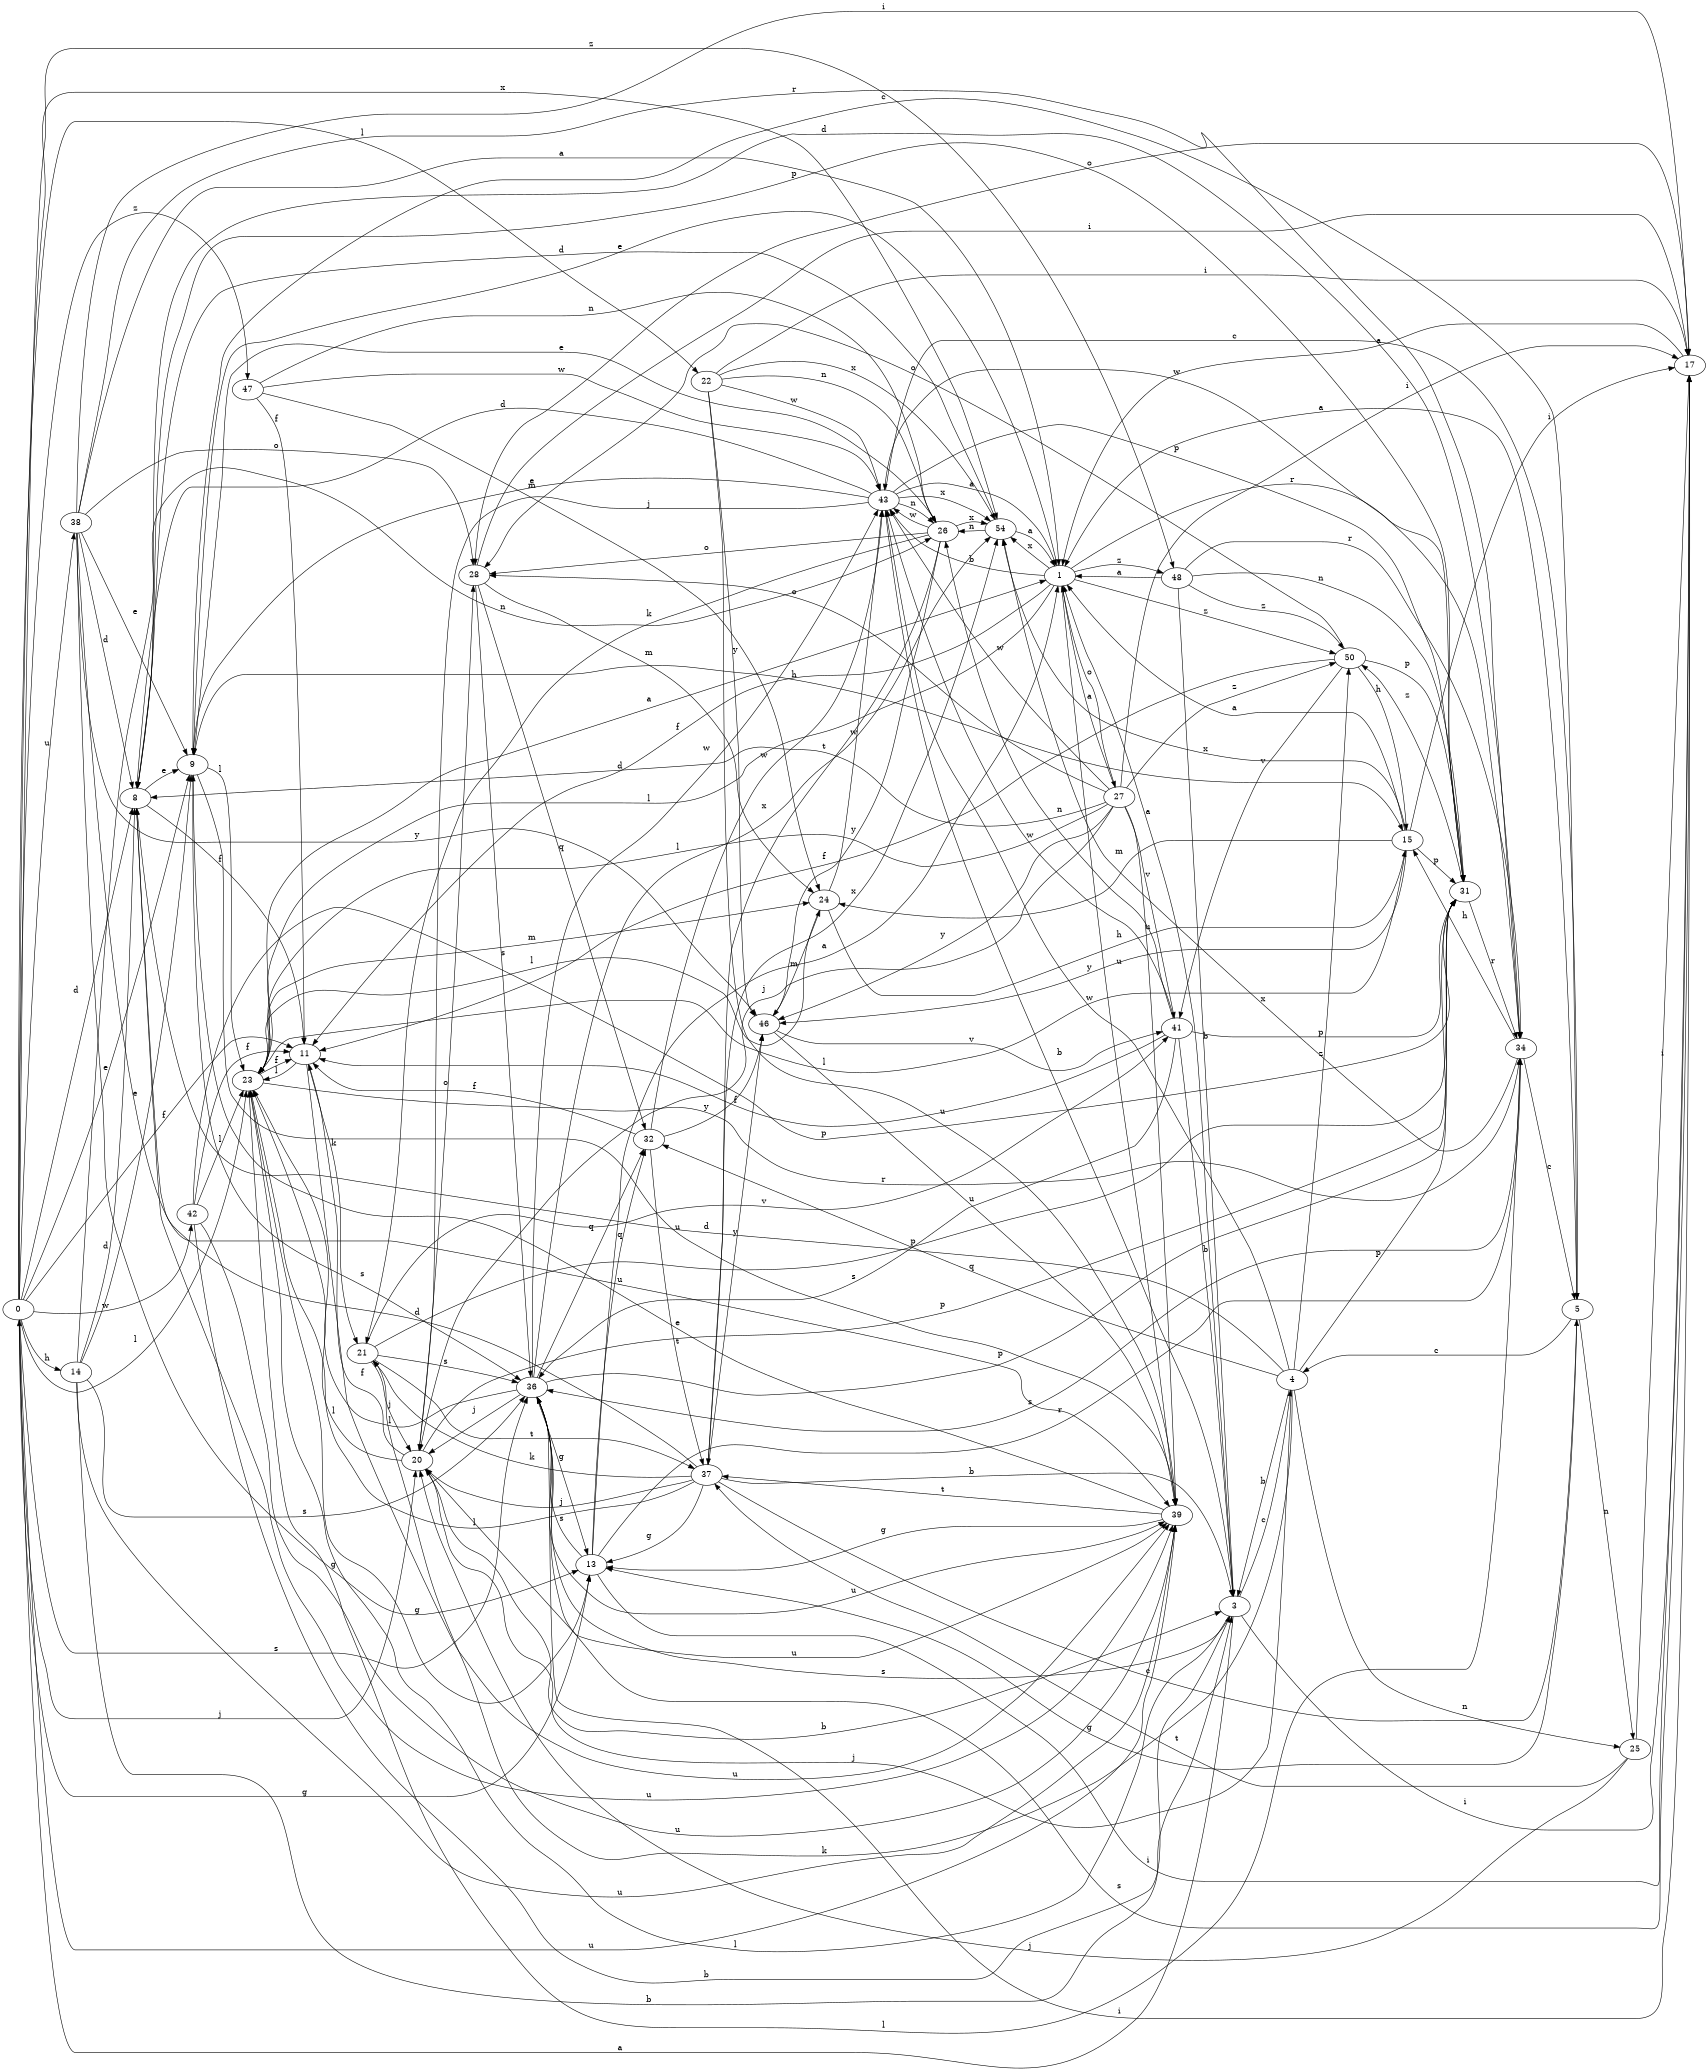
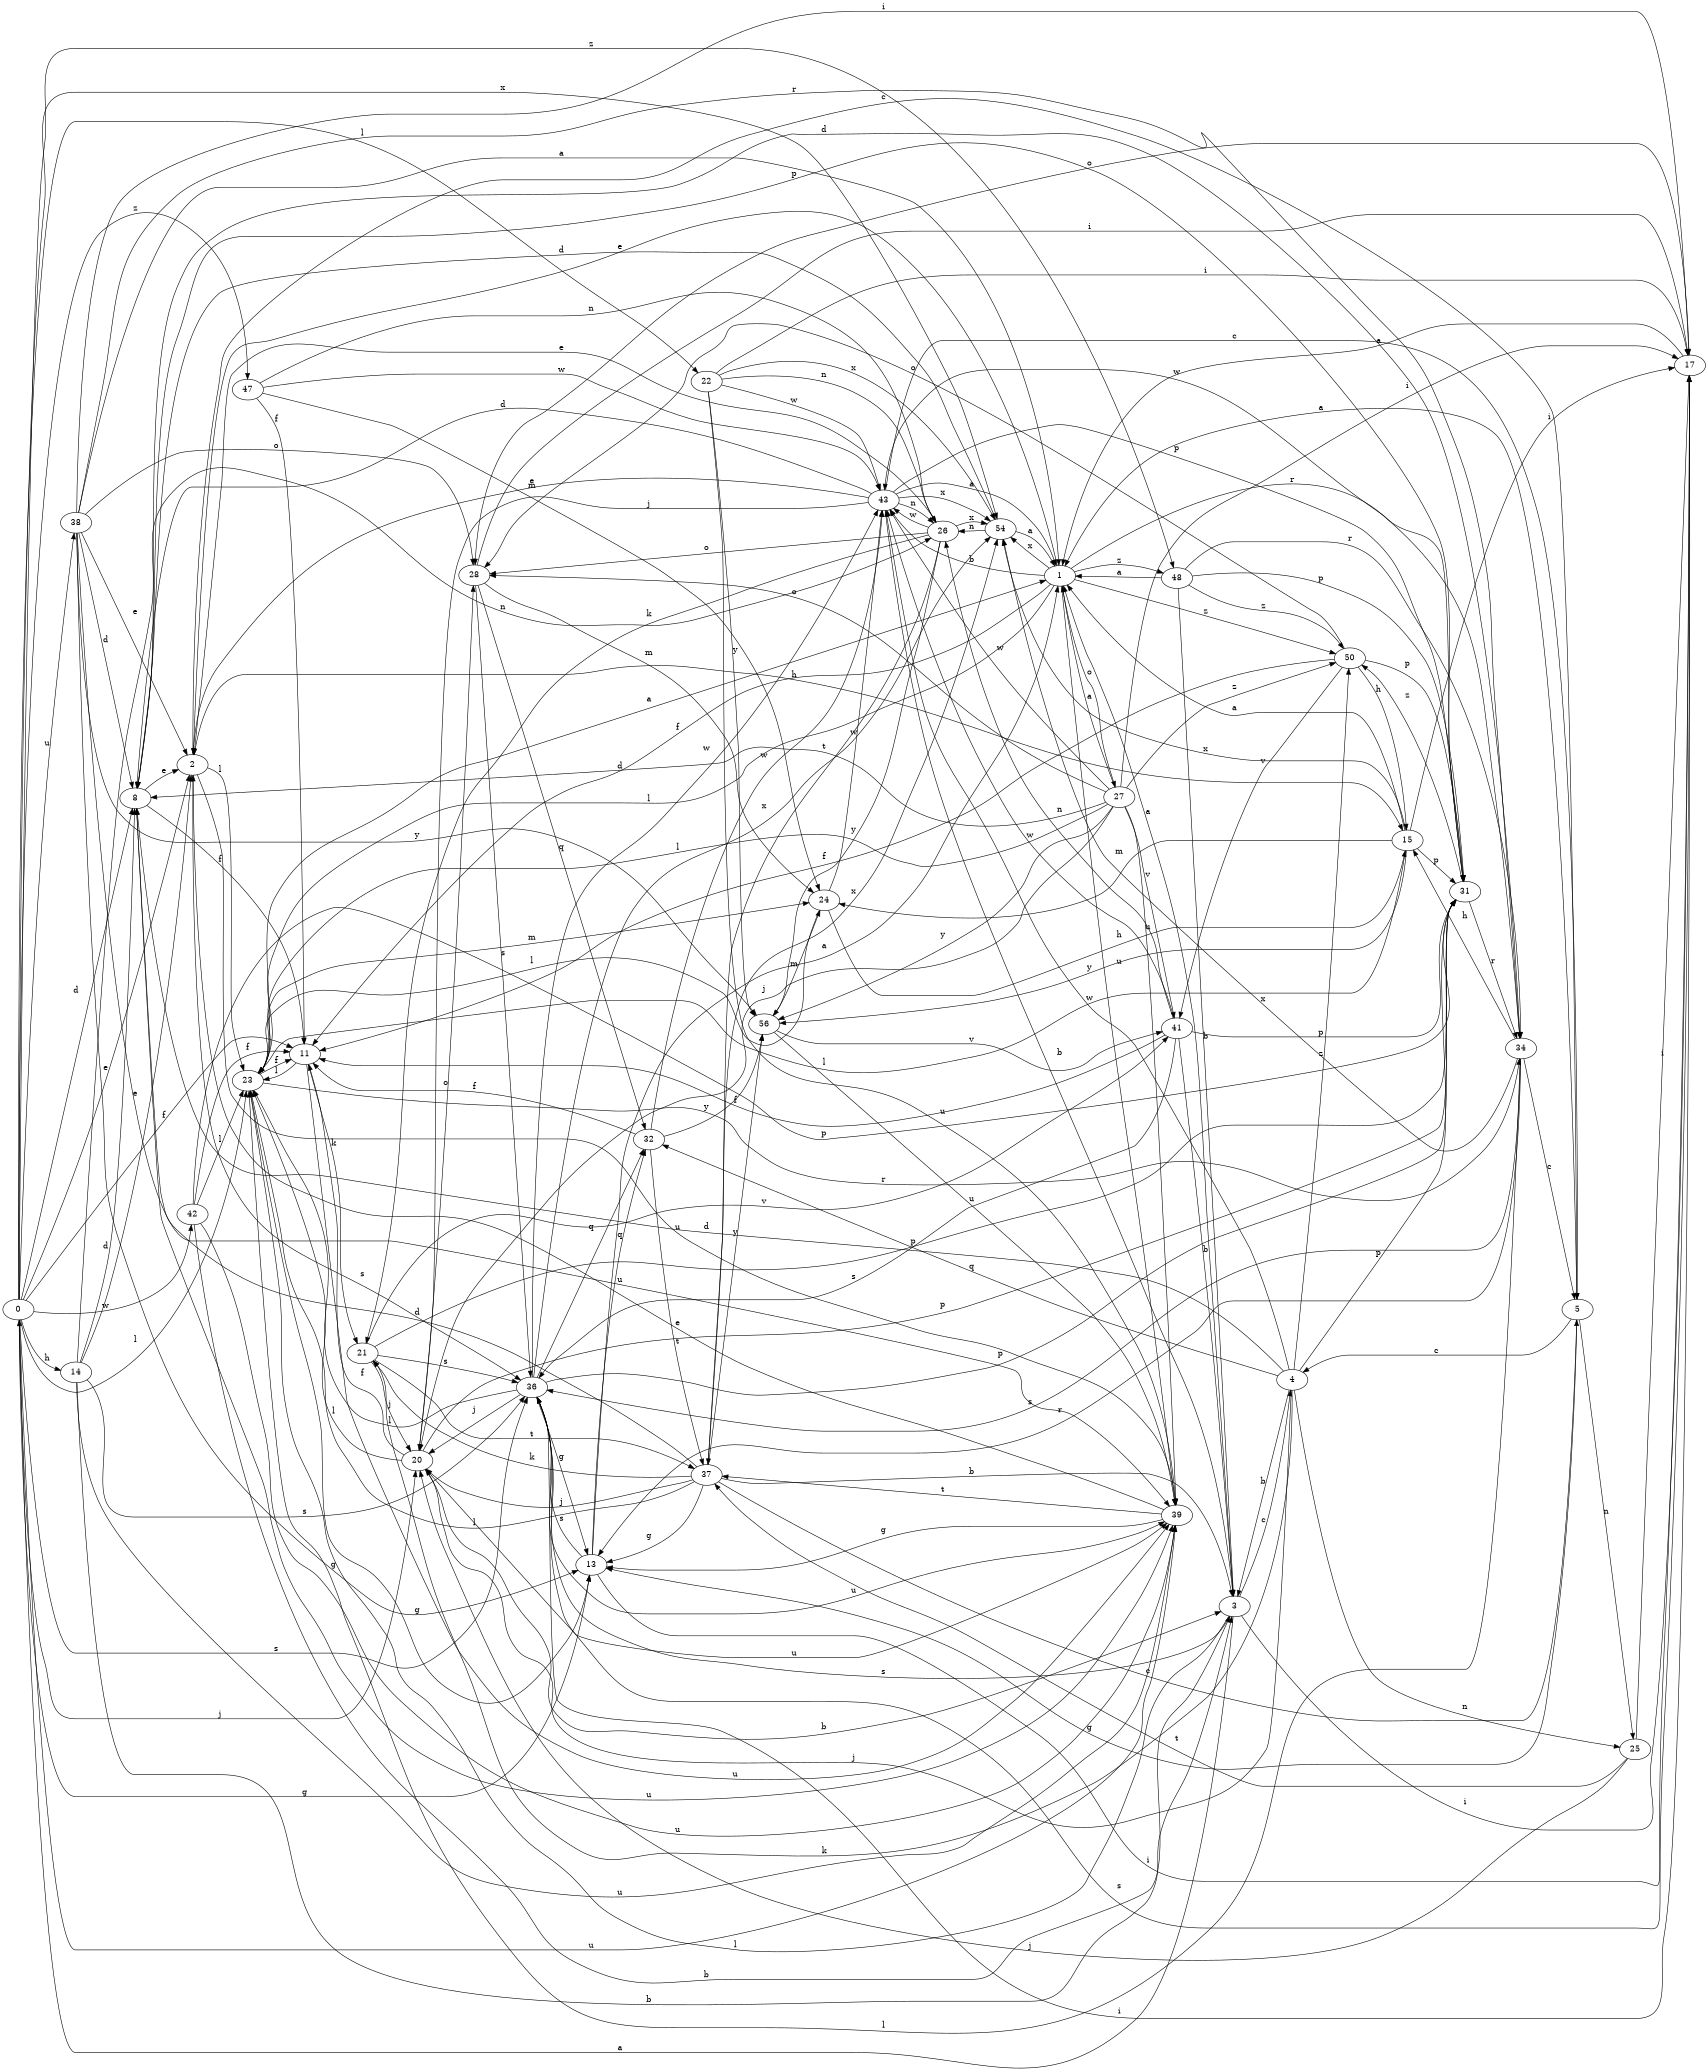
(1321, 578) -> (1321, 578)
(193, 765) -> (193, 765)
(764, 1024) -> (764, 1024)
(1114, 1390) -> (1143, 1369)
